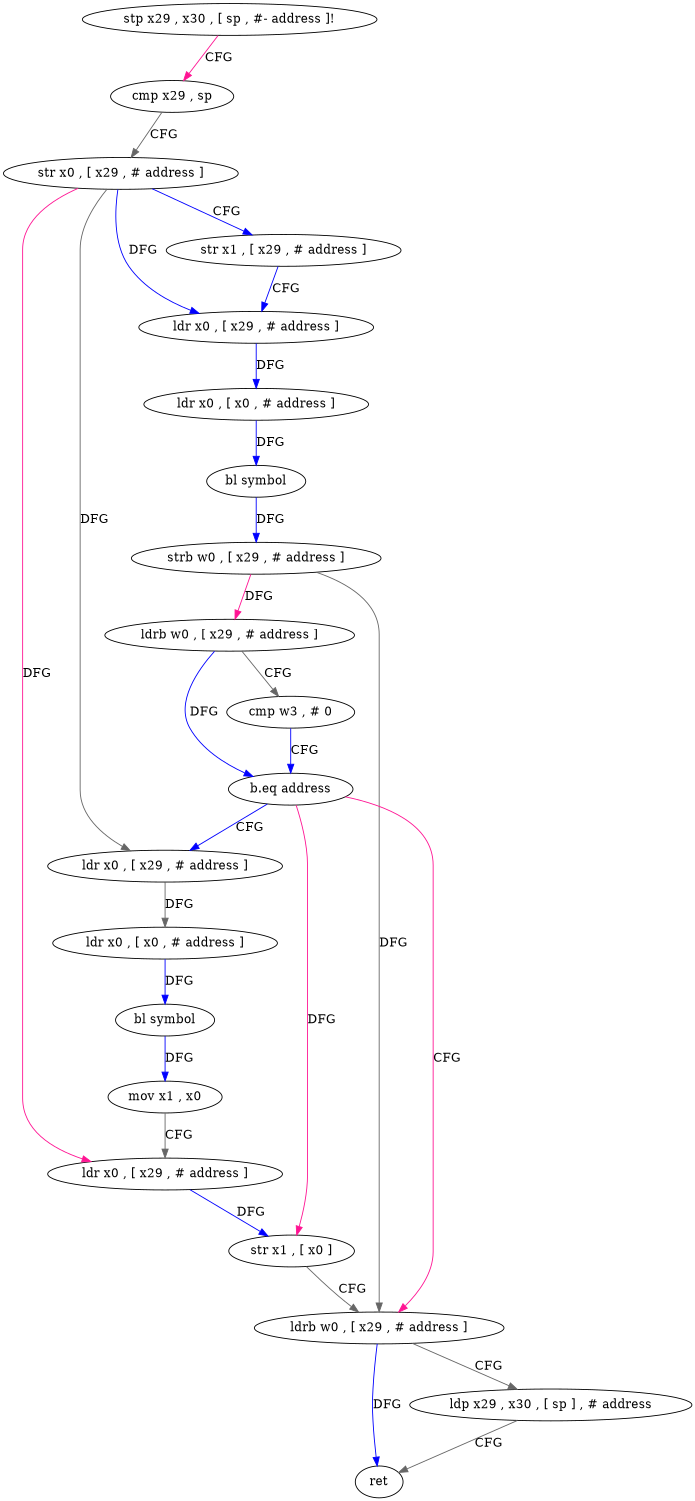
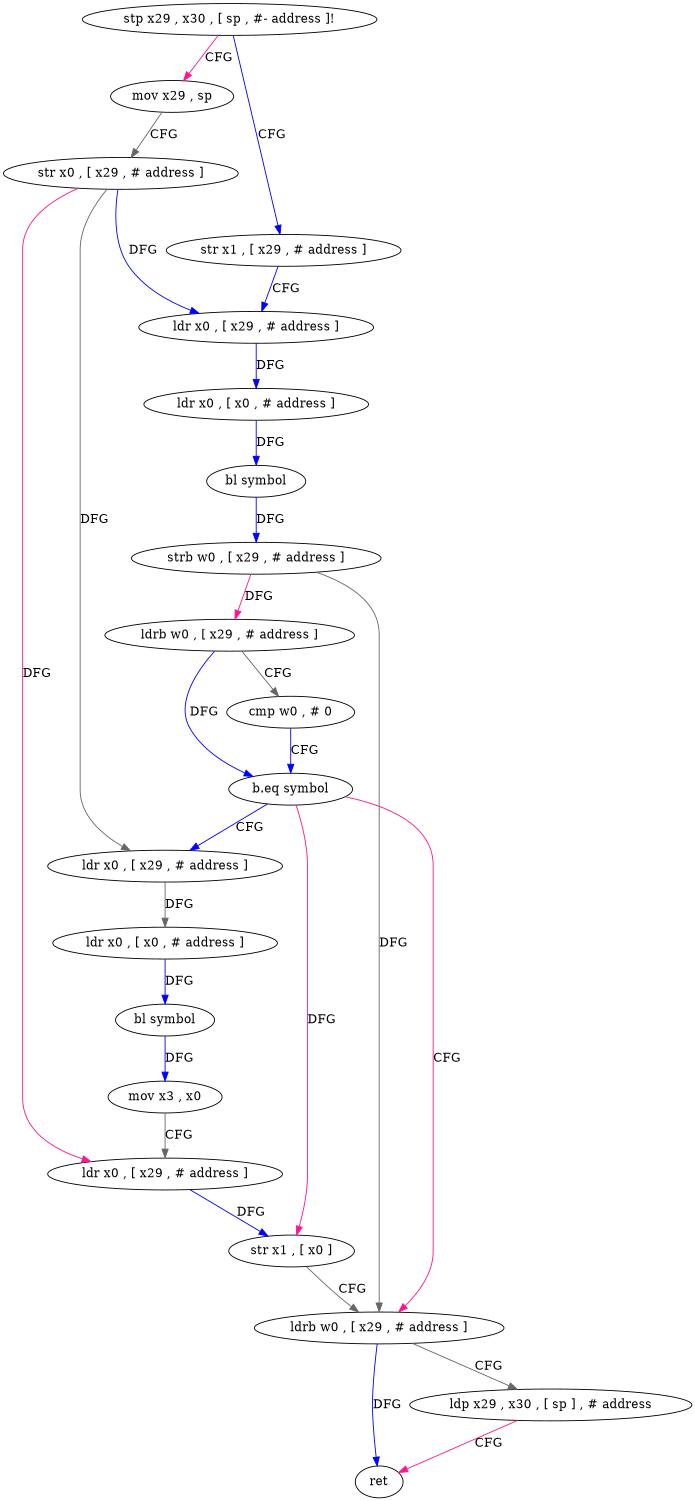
(172, 96) -> (172, 96)
(198, 210) -> (256, 131)
(291, 712) -> (291, 712)
(291, 789) -> (291, 789)
(165, 1097) -> (165, 1097)
(462, 1445) -> (462, 1445)
